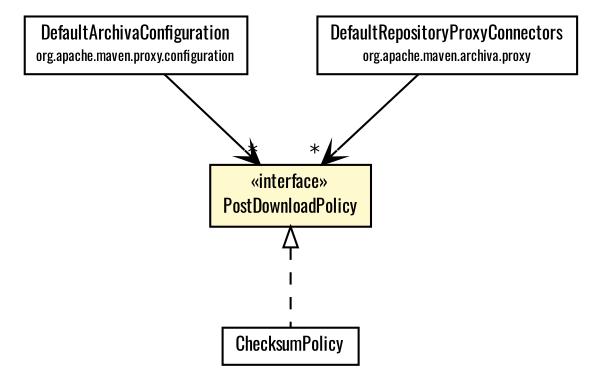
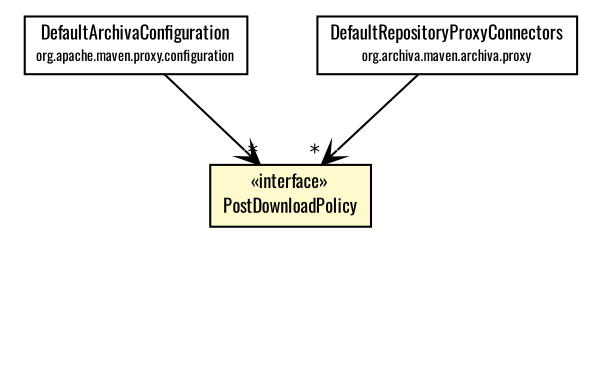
(447, 57) -> (447, 57)
(291, 346) -> none
